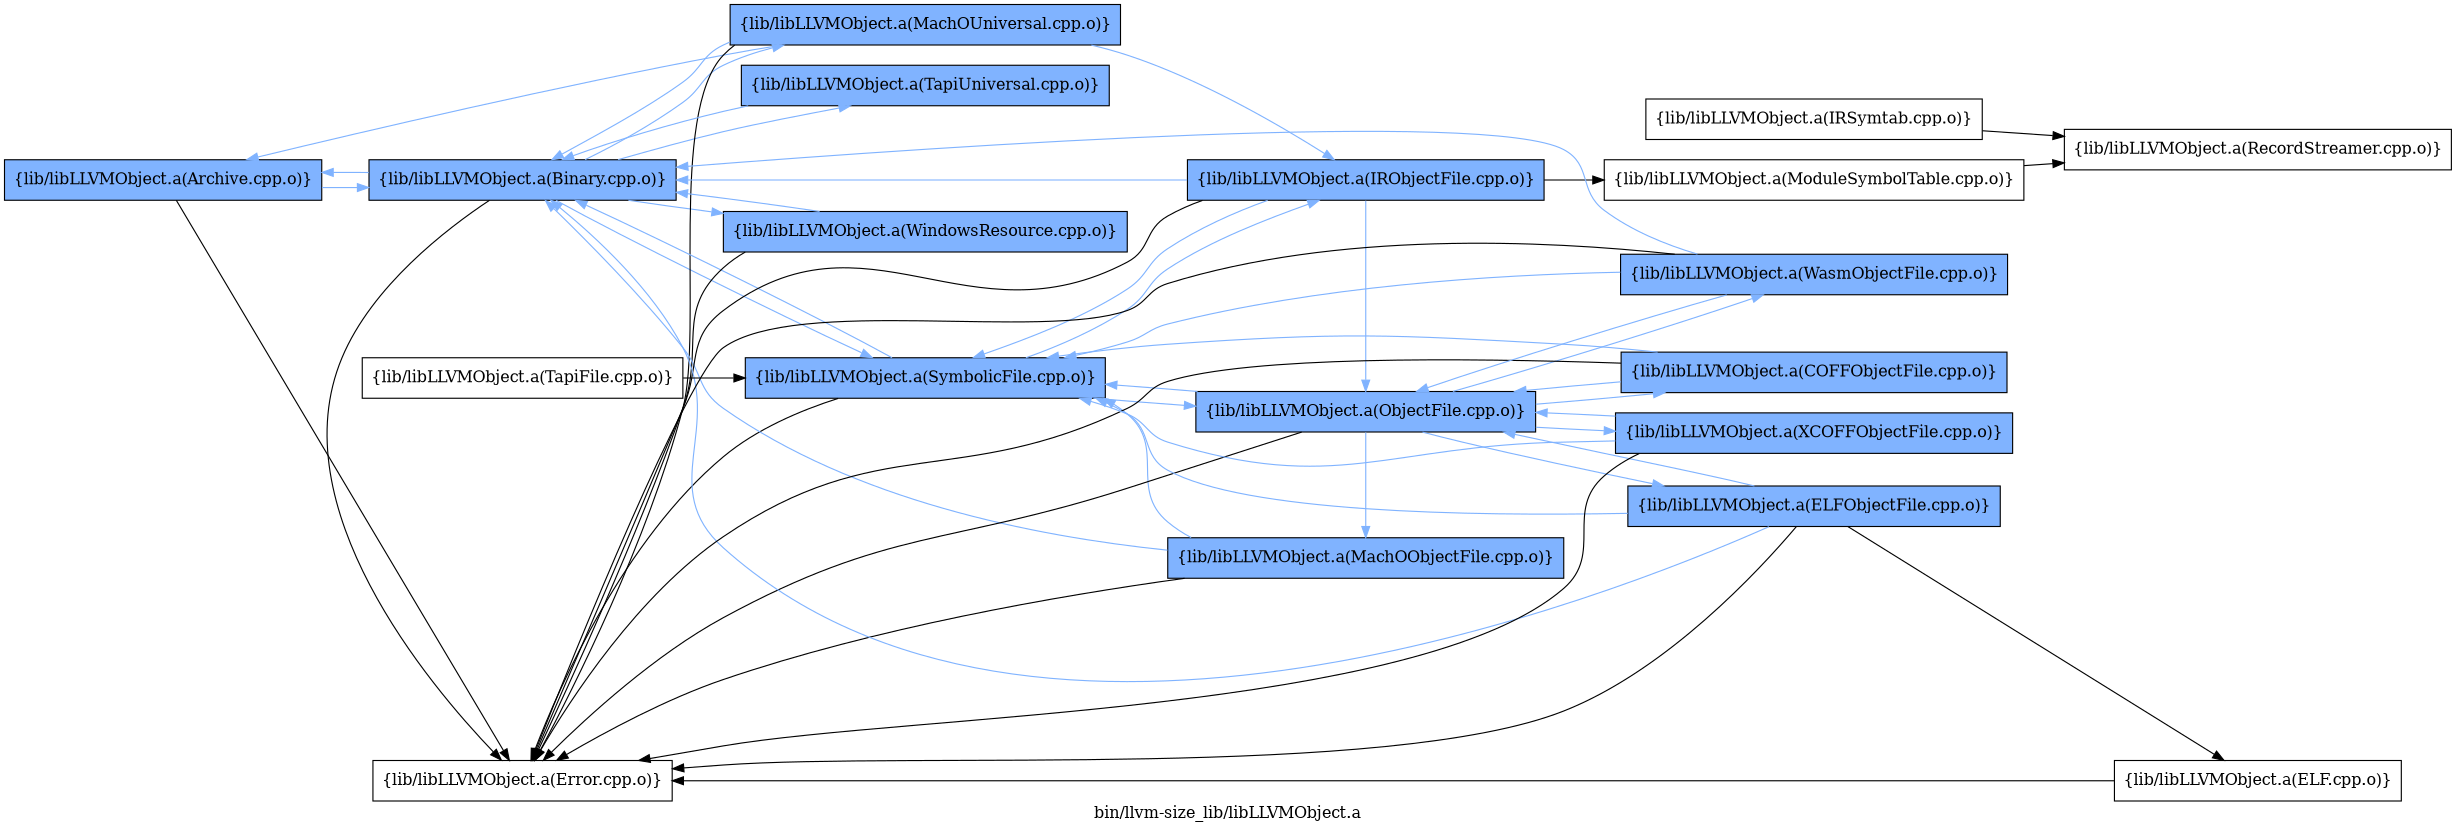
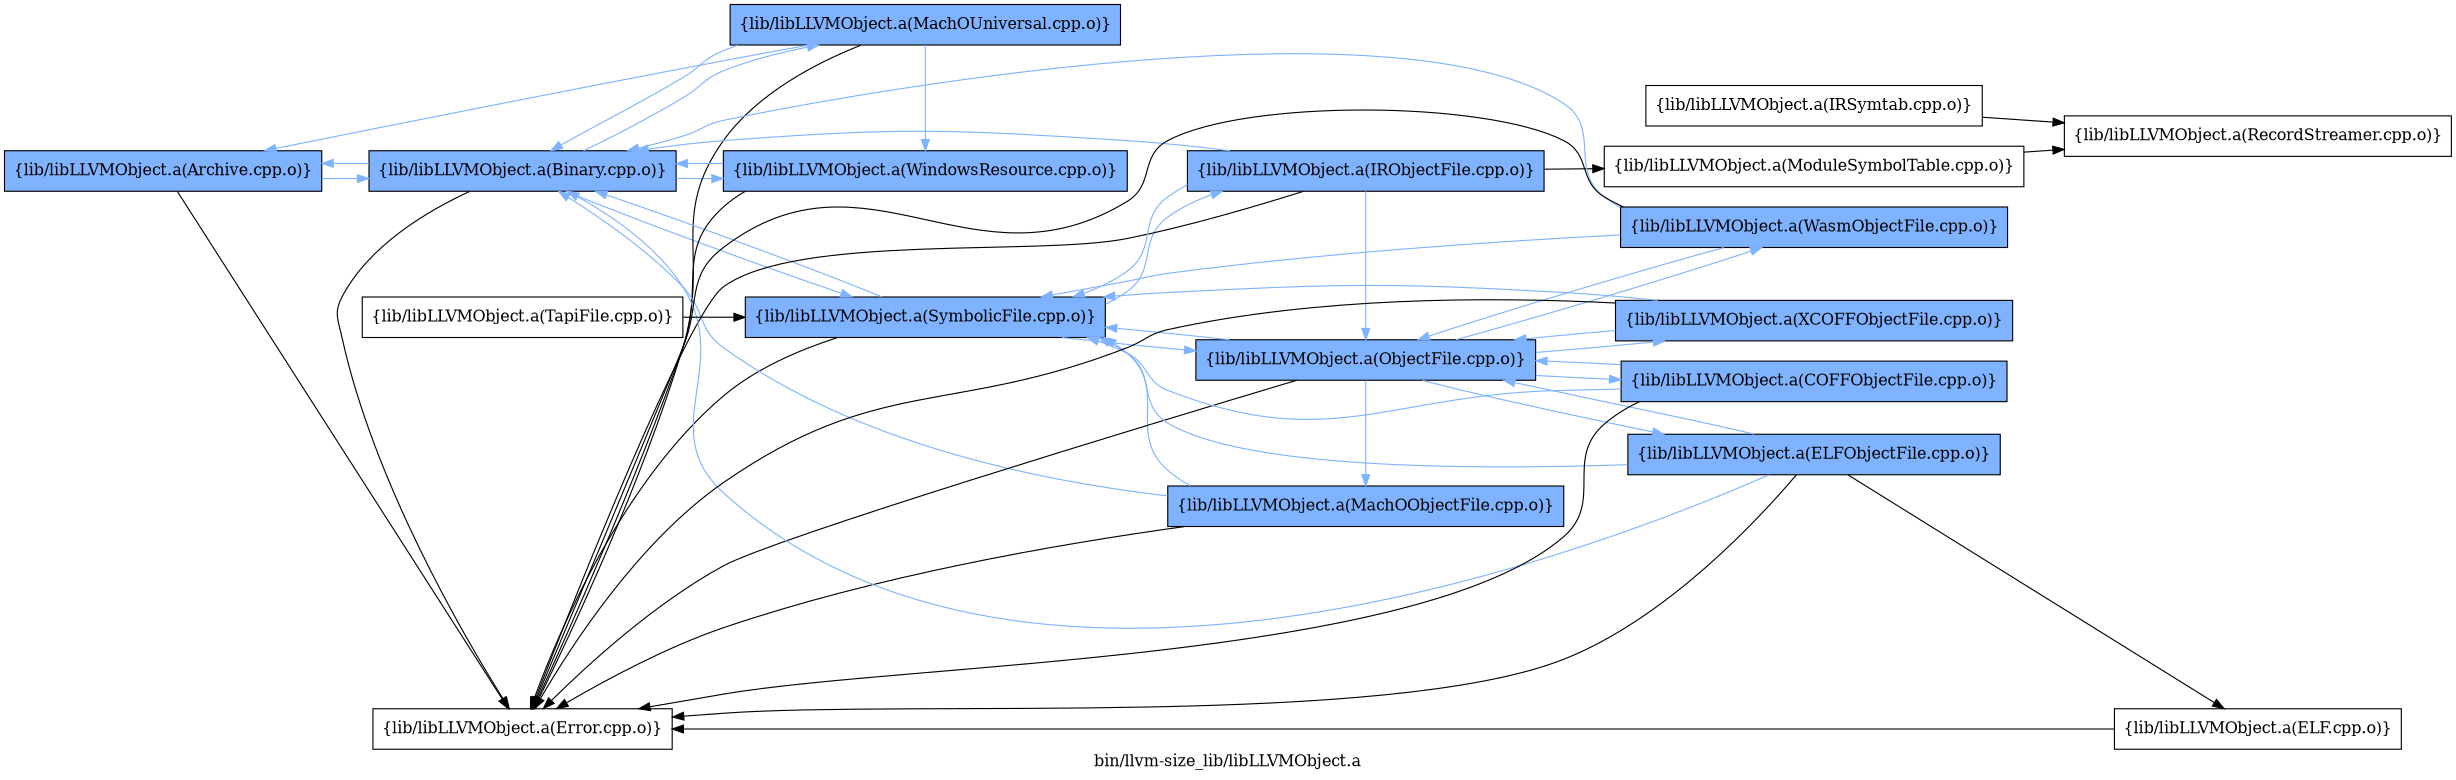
(925, 86) -> none
(1212, 90) -> (925, 92)
